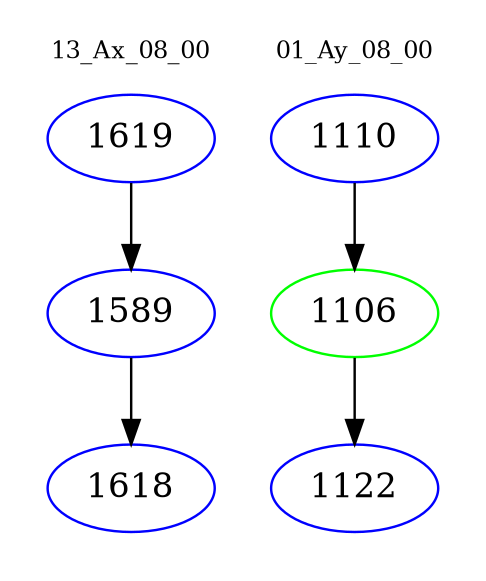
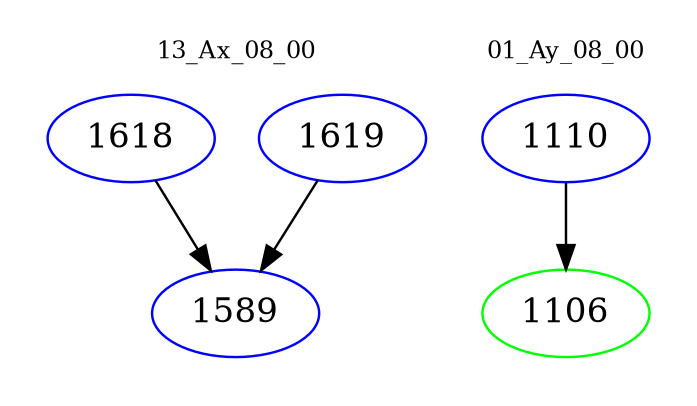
(131, 389) -> (177, 215)
(355, 488) -> none
